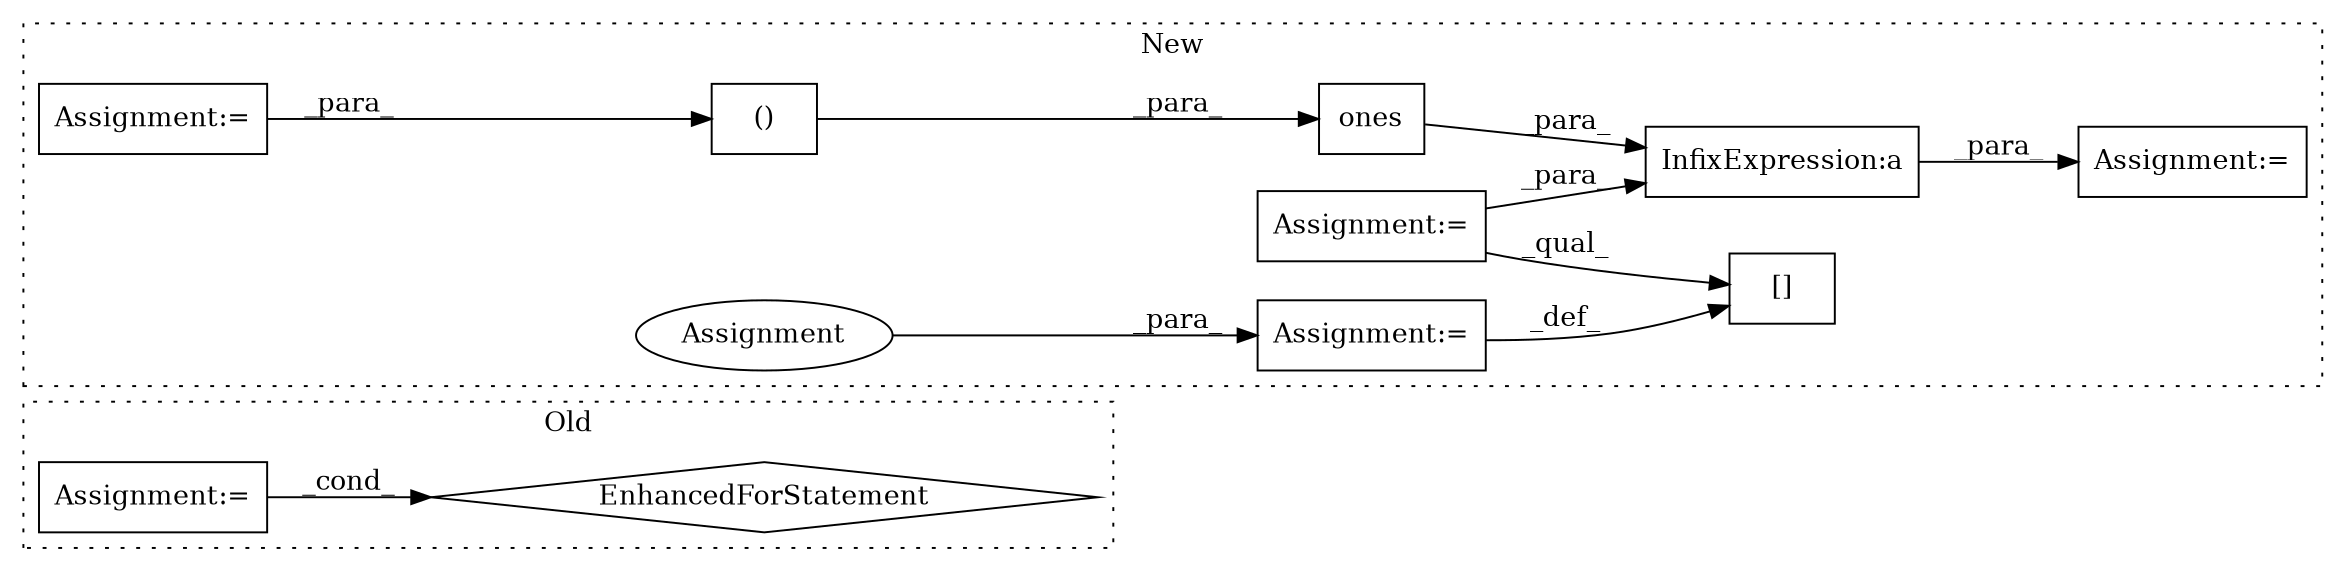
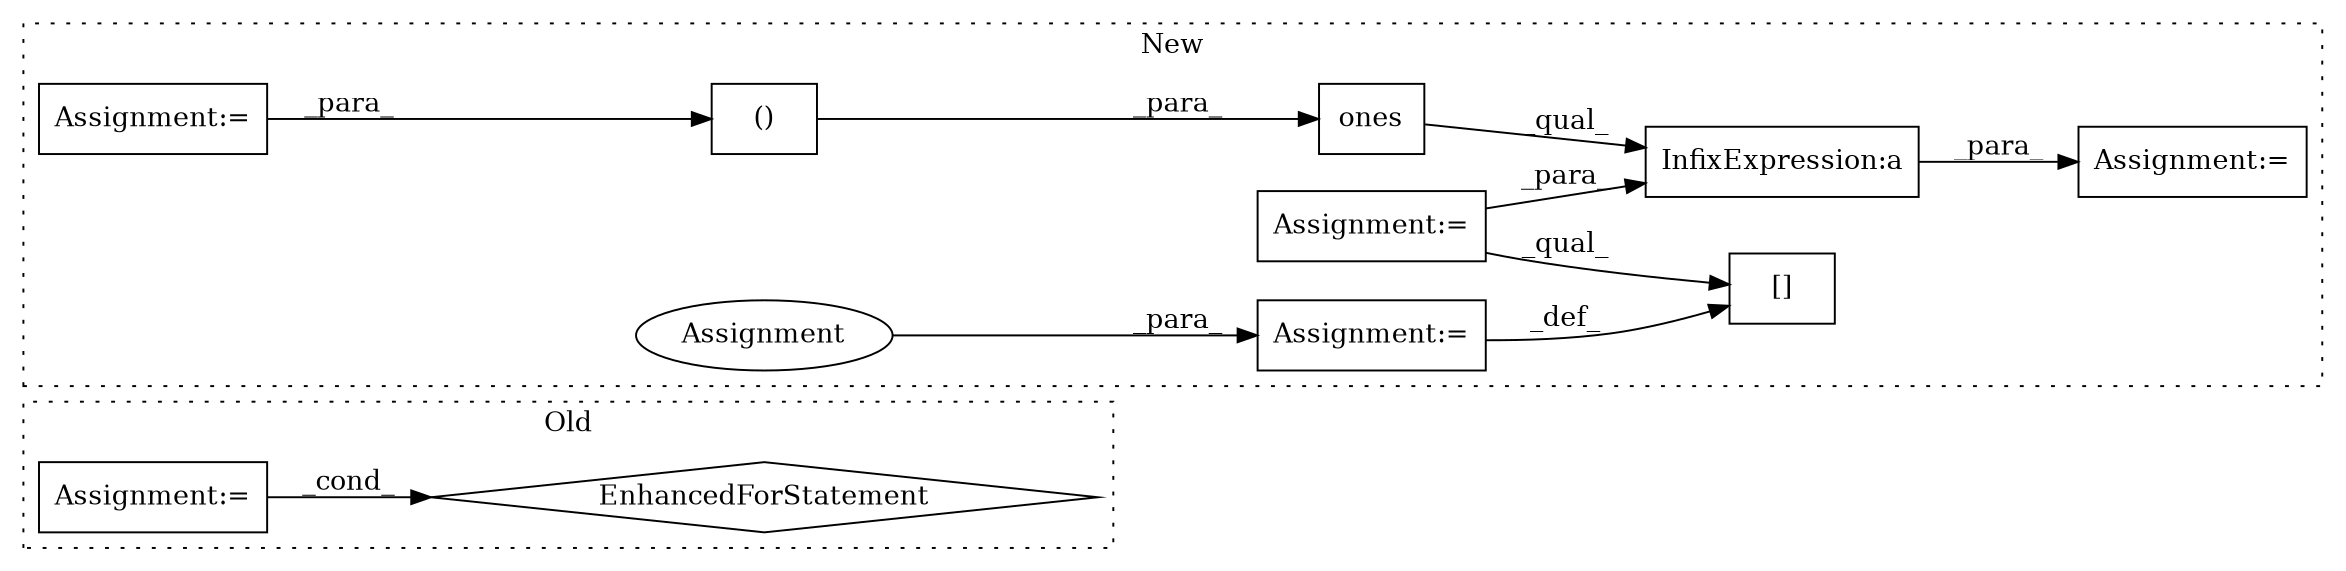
(1566, 122) -> (1566, 122)
